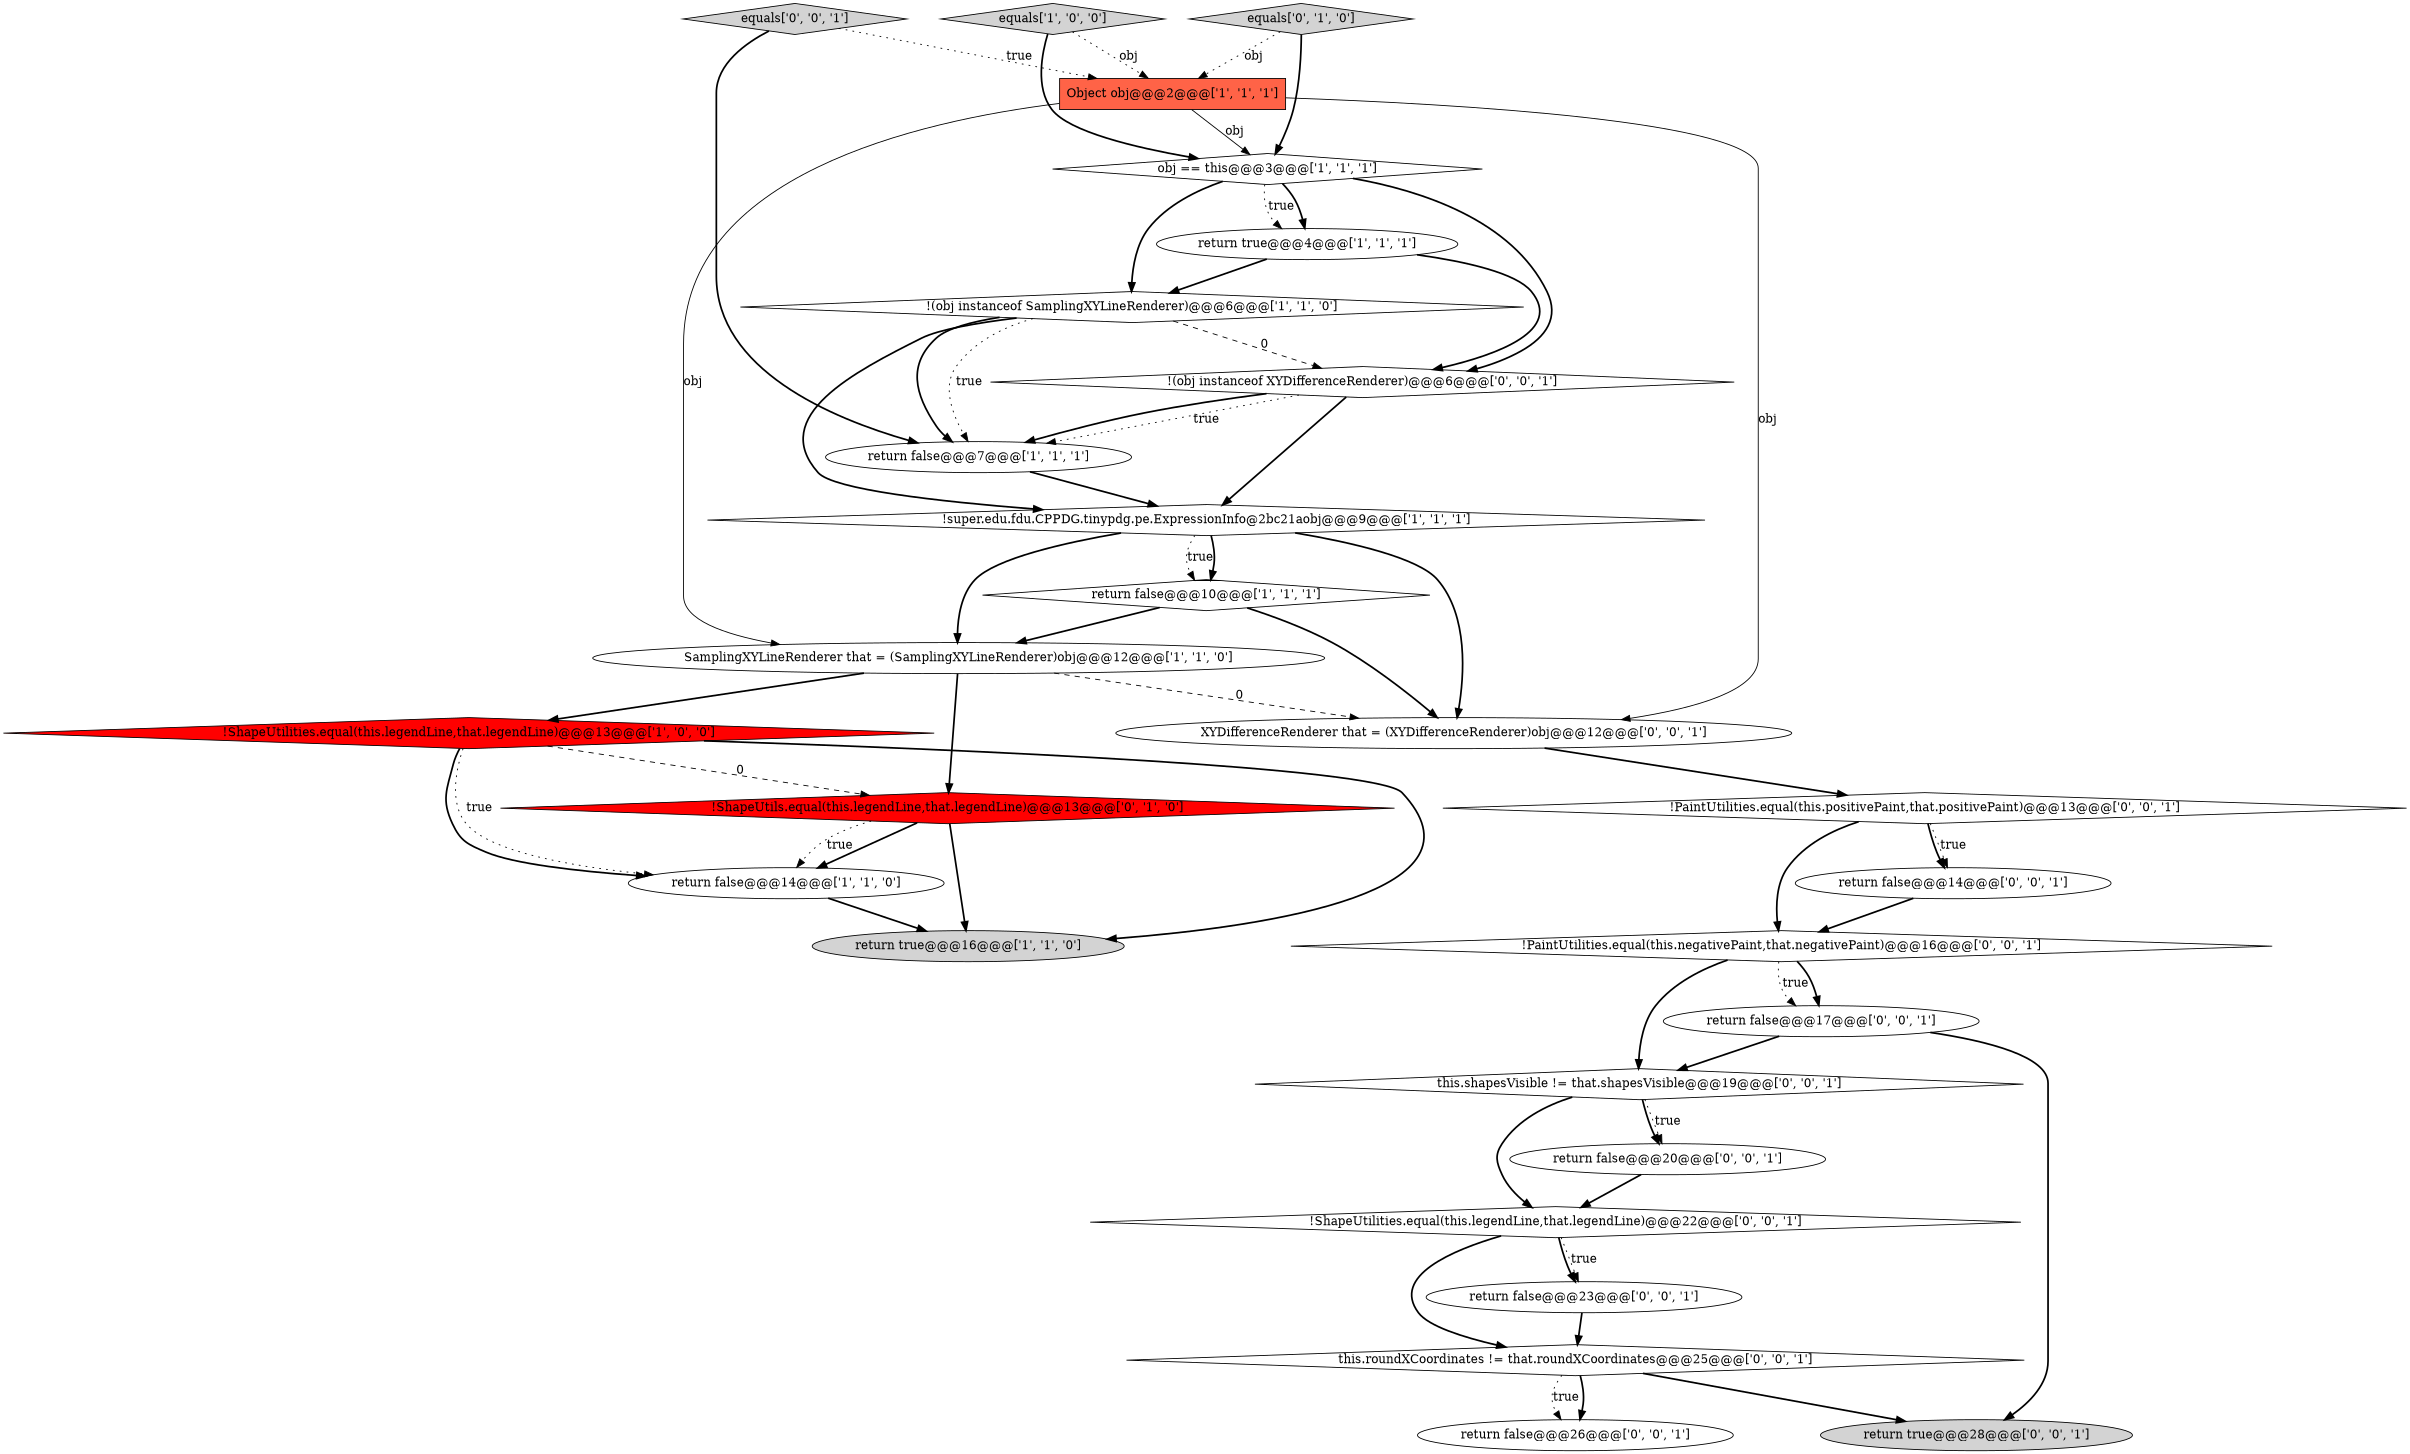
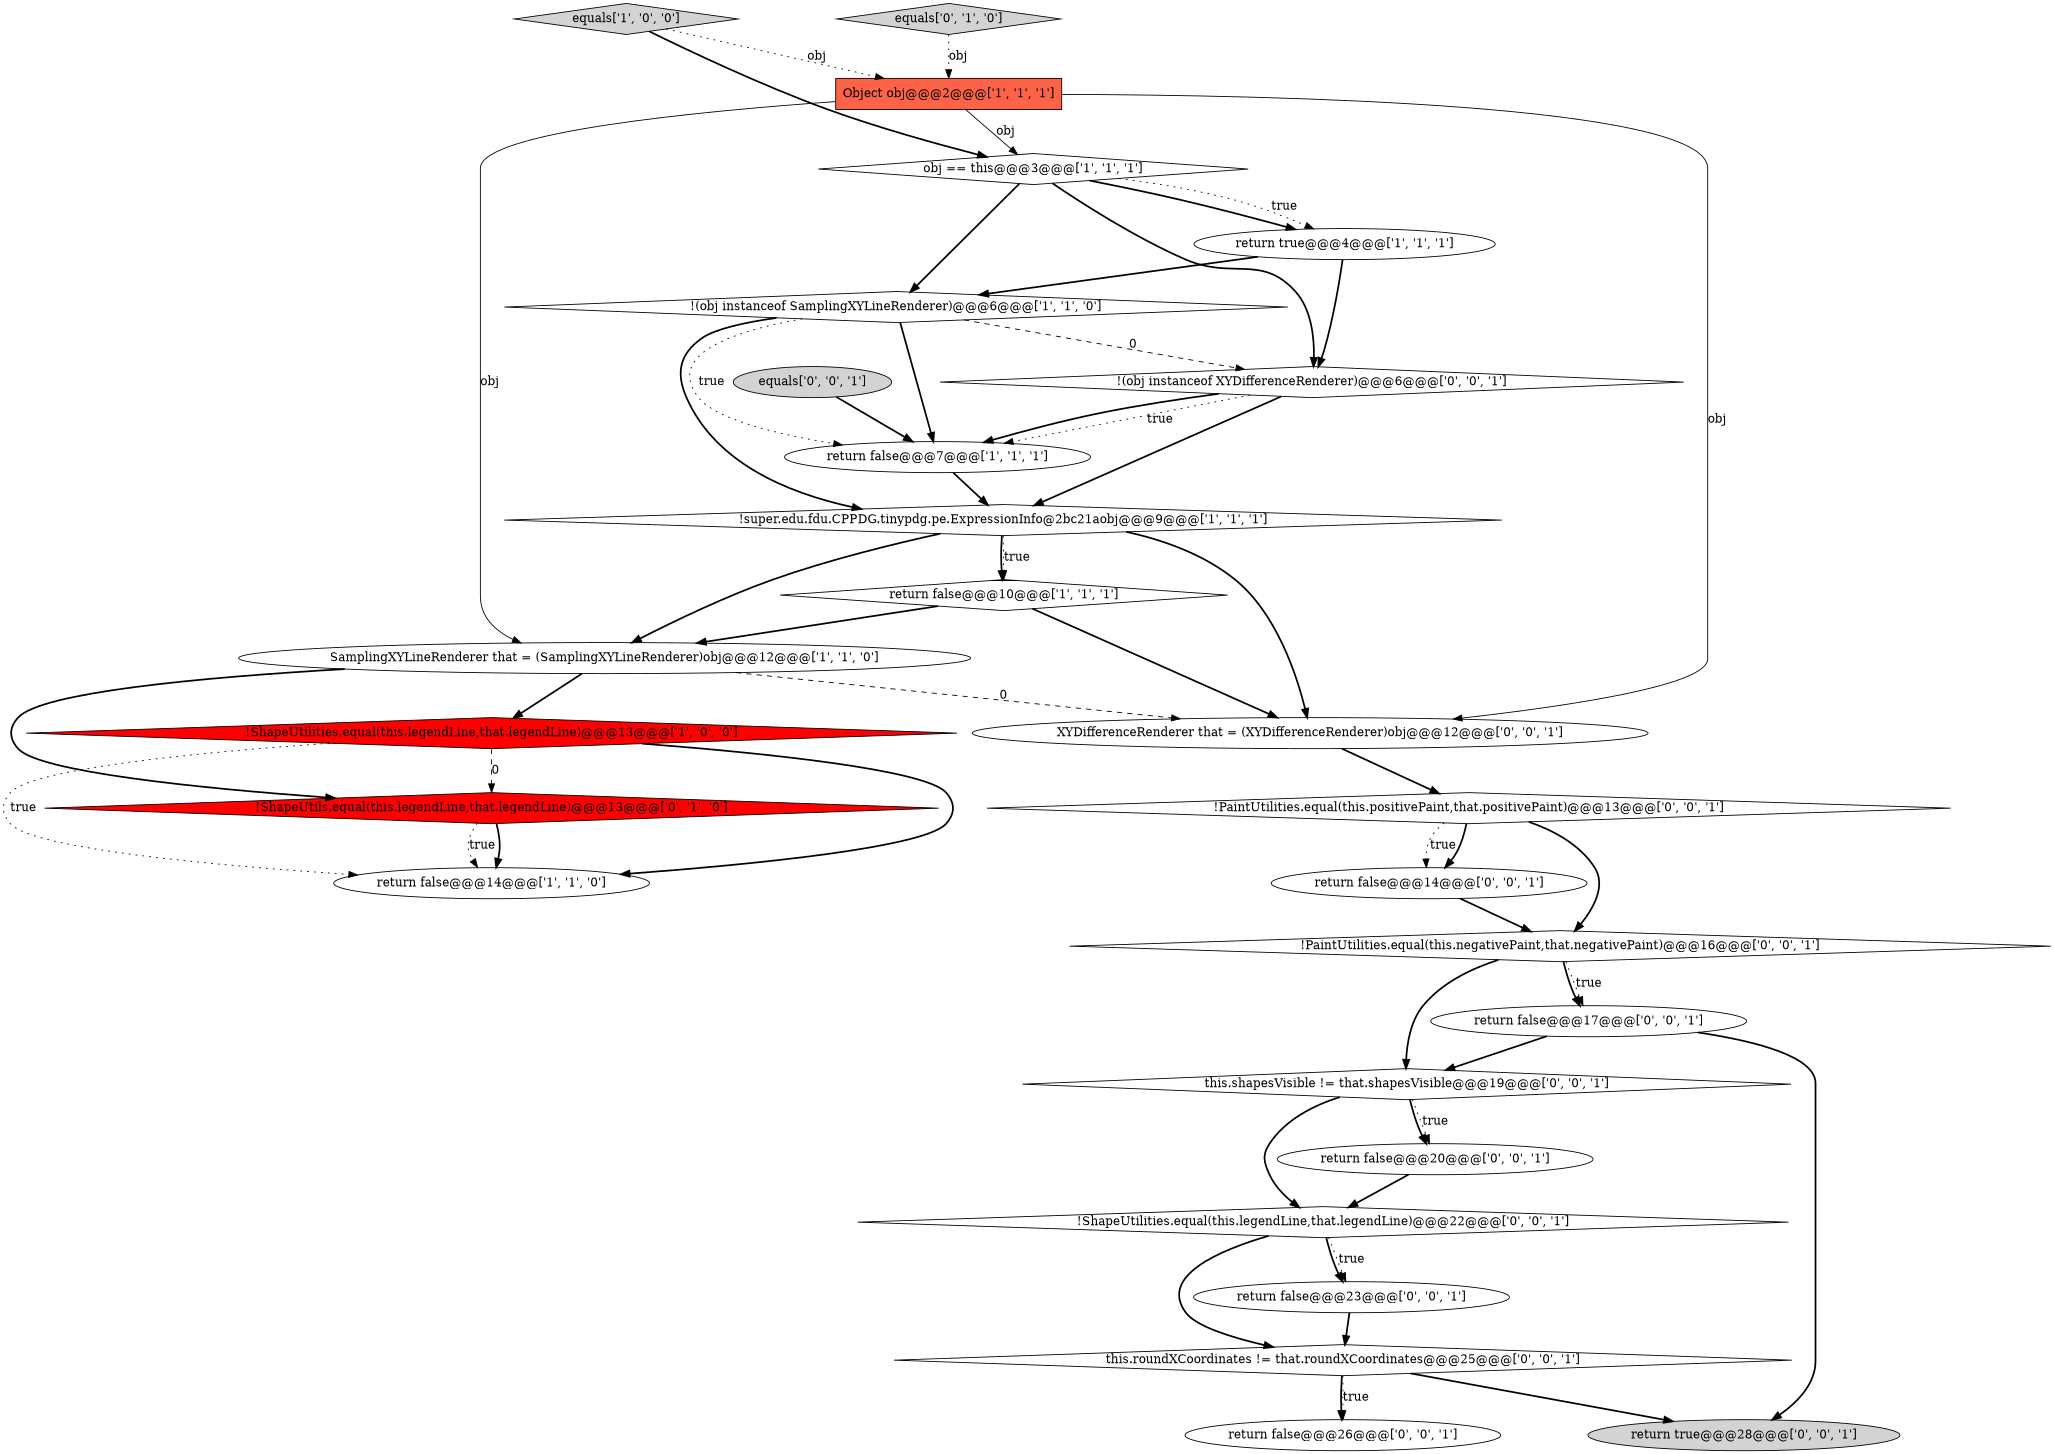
(795, 19) -> (812, 382)
(964, 53) -> none
(1297, 92) -> none
(968, 946) -> none
